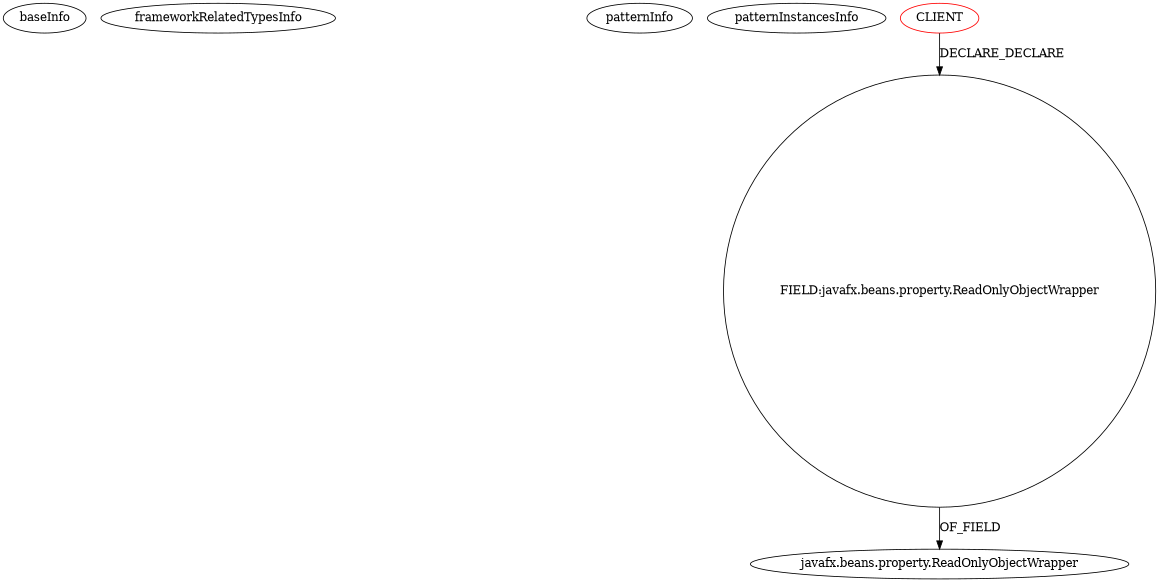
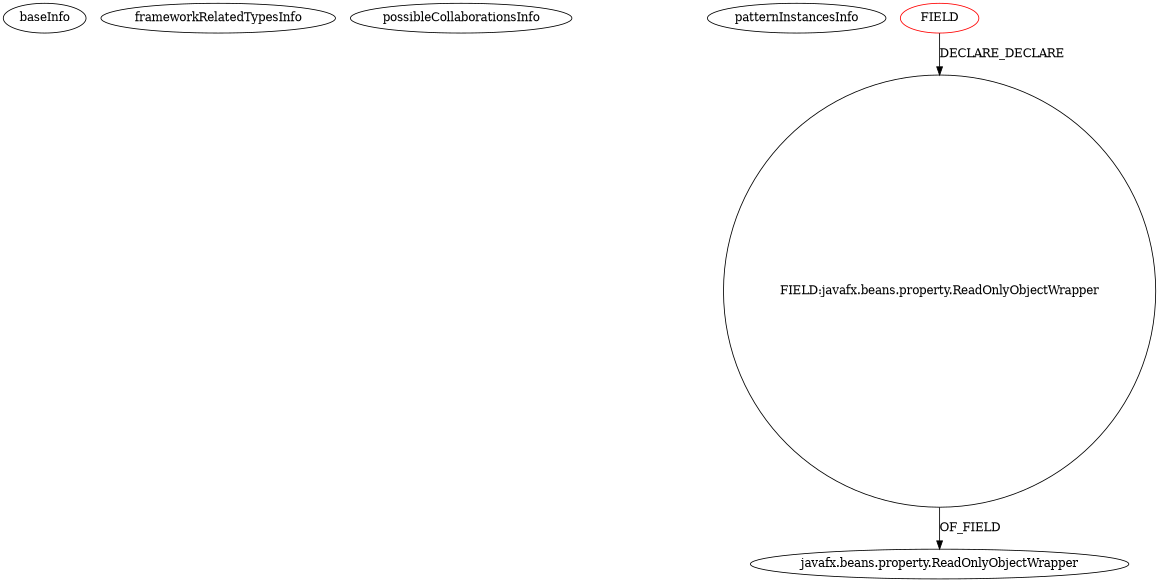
none -> (461, 18)
(640, 18) -> none
(940, 18) -> (940, 18)
